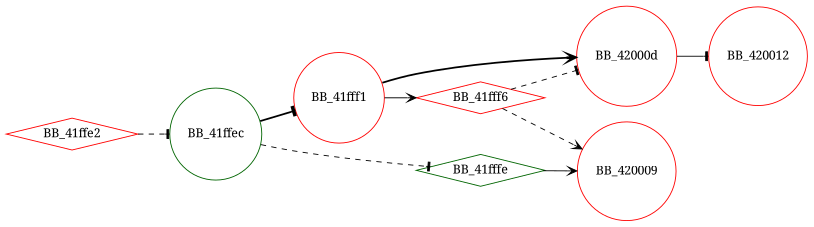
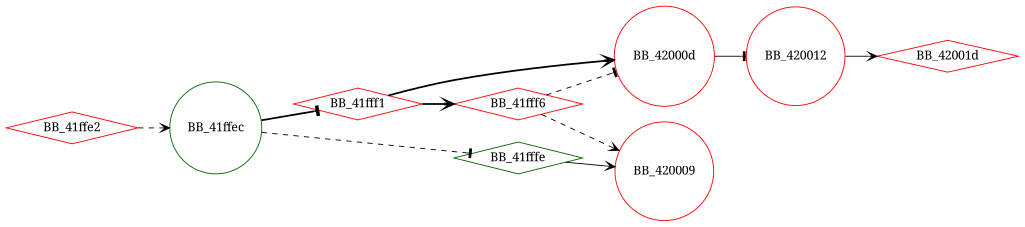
none -> (948, 56)
(339, 98) -> (358, 104)
(396, 98) -> (434, 104)
(152, 134) -> (149, 128)
